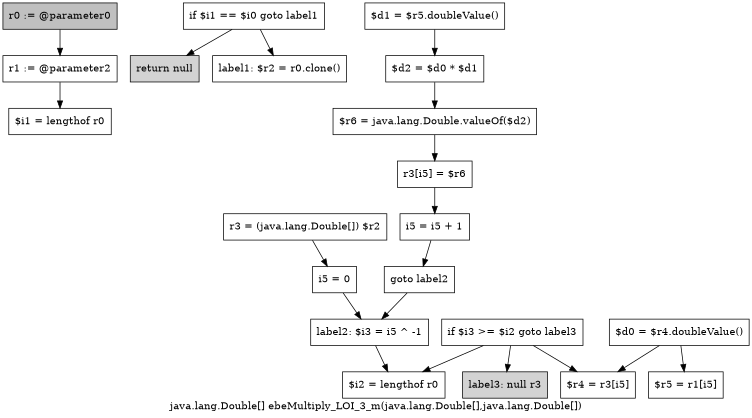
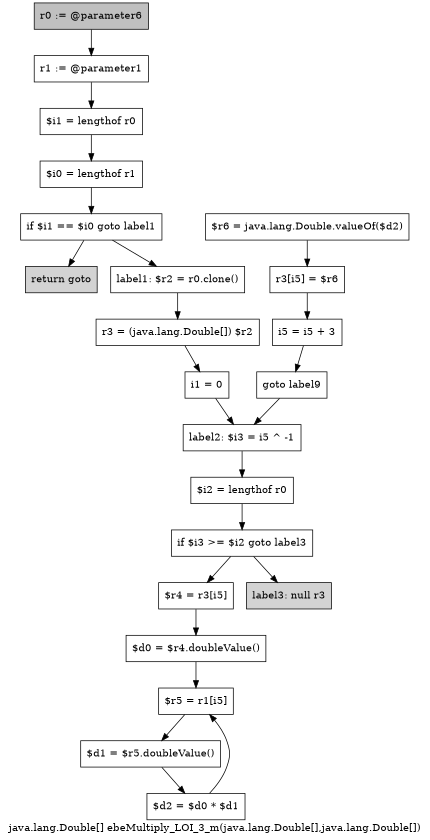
(60, 16) -> (91, 16)
(60, 69) -> (91, 69)
(165, 69) -> (61, 280)
(435, 92) -> (229, 758)
none -> (91, 174)
(435, 227) -> (307, 332)
(334, 280) -> (207, 385)
(419, 280) -> (292, 385)
none -> (178, 302)
(456, 357) -> (242, 513)
(642, 357) -> (196, 619)
none -> (176, 725)
